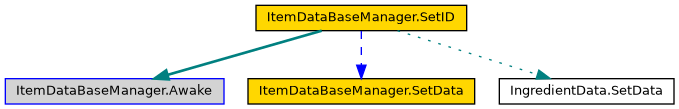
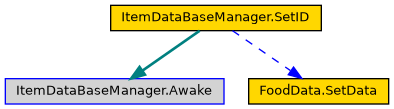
(361, 91) -> (319, 91)
(587, 91) -> none
